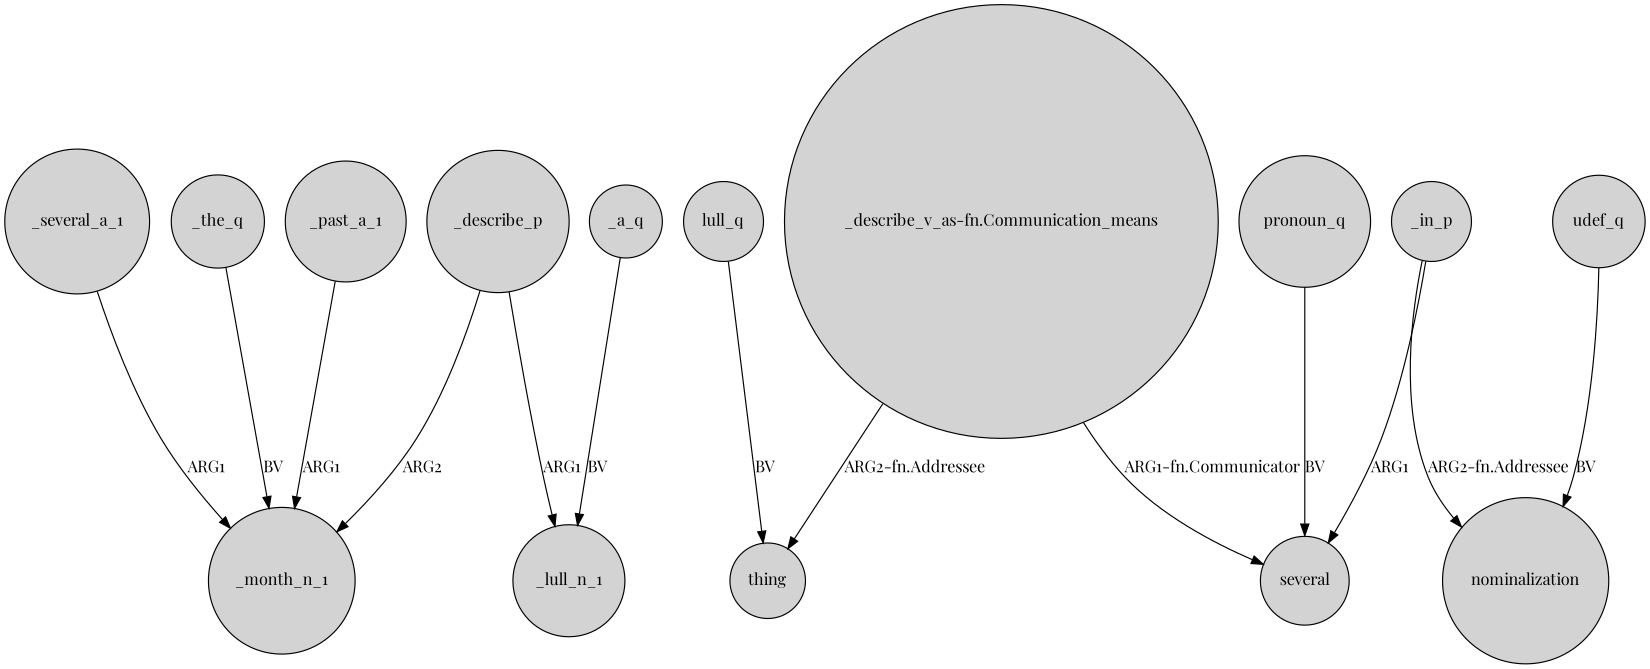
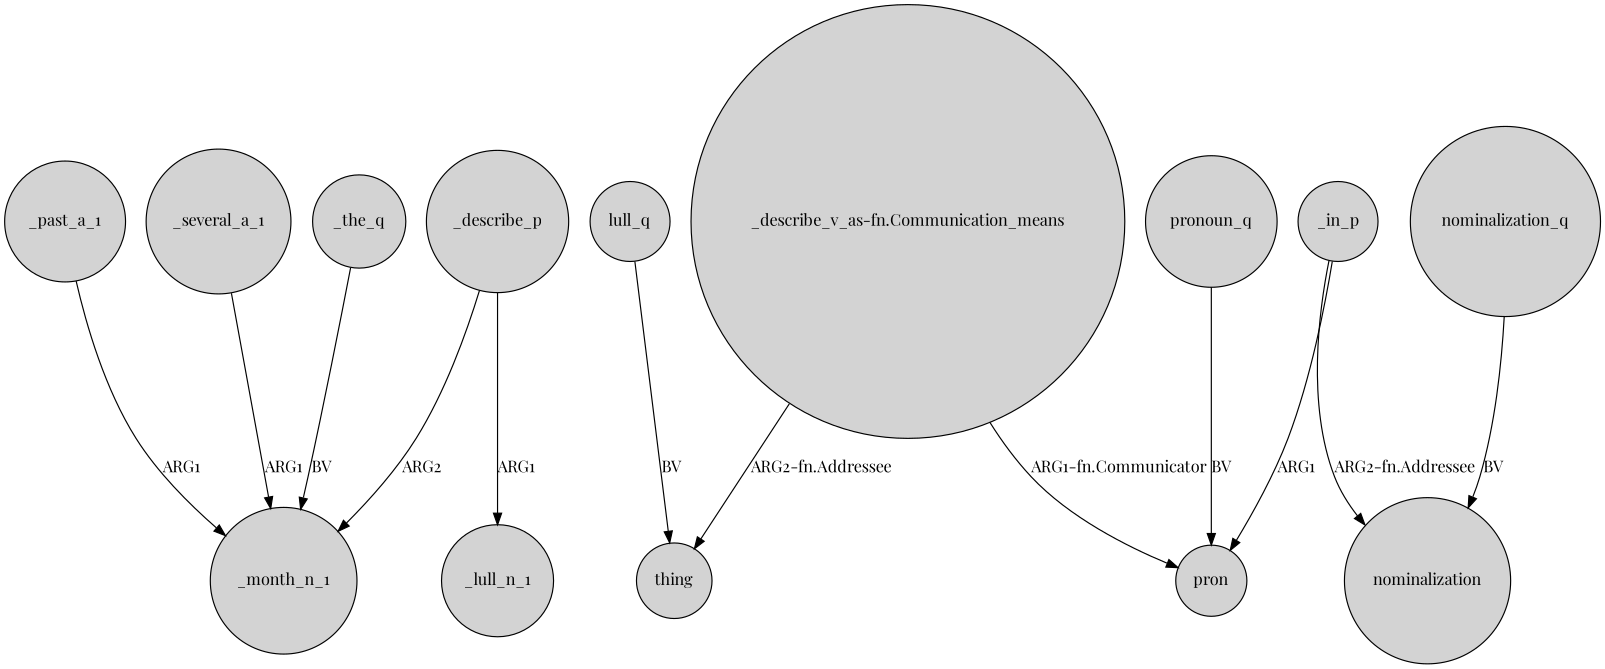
(626, 221) -> none
(1599, 221) -> (1505, 221)
(1305, 581) -> (1211, 581)
